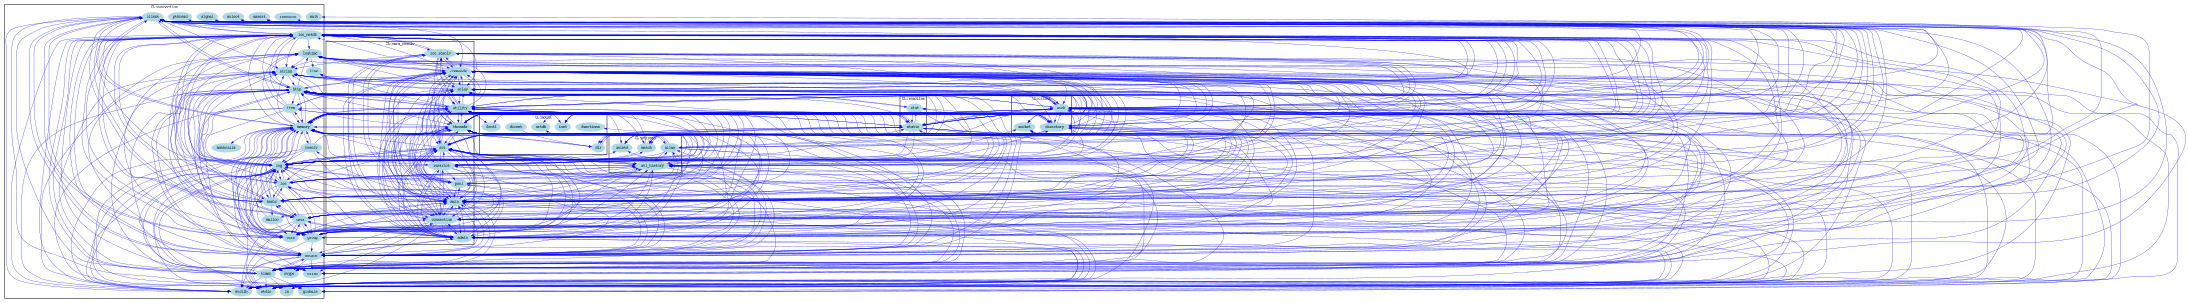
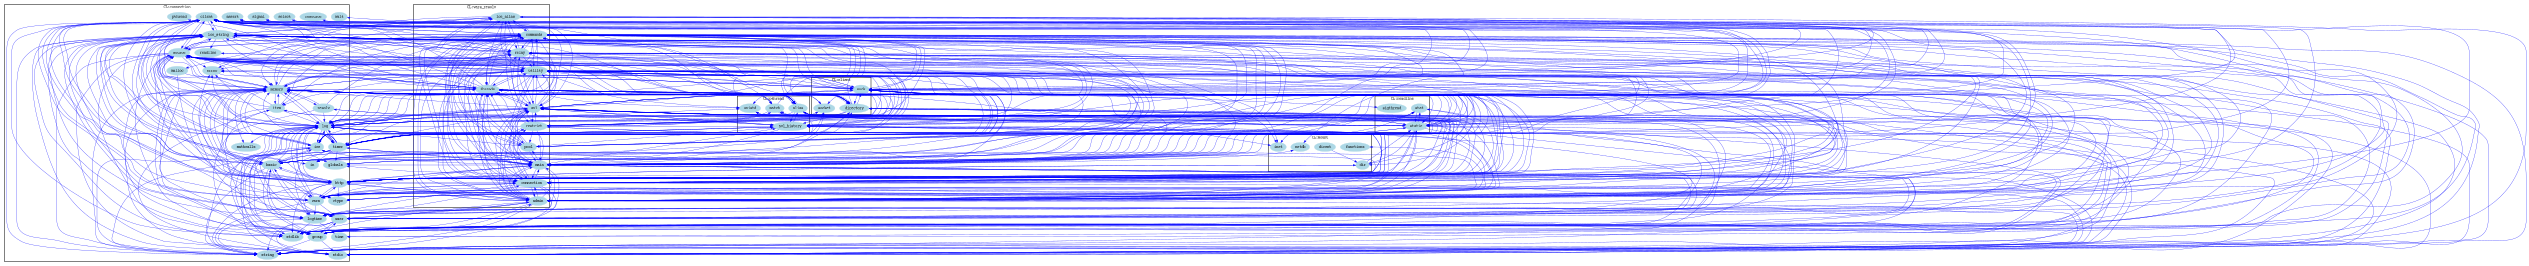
none -> (426, 23)
none -> (1169, 24)
none -> (369, 28)
(307, 35) -> (218, 35)
(2085, 43) -> (2311, 46)
none -> (363, 45)
none -> (208, 53)
(440, 54) -> (506, 17)
(782, 62) -> (1597, 201)
(291, 79) -> (247, 204)
none -> (668, 98)
none -> (671, 98)
(463, 100) -> (421, 143)
none -> (1392, 108)
none -> (161, 126)
(491, 127) -> none
none -> (263, 130)
(1954, 156) -> (1779, 126)
(803, 163) -> (1105, 123)
(546, 166) -> none
(461, 173) -> none
none -> (483, 173)
(681, 174) -> (1080, 197)
(261, 184) -> (246, 76)
(272, 208) -> (264, 201)
(141, 213) -> (284, 130)
(112, 222) -> none
(295, 226) -> none
(999, 250) -> (509, 61)
(1834, 278) -> none
(1003, 282) -> none
